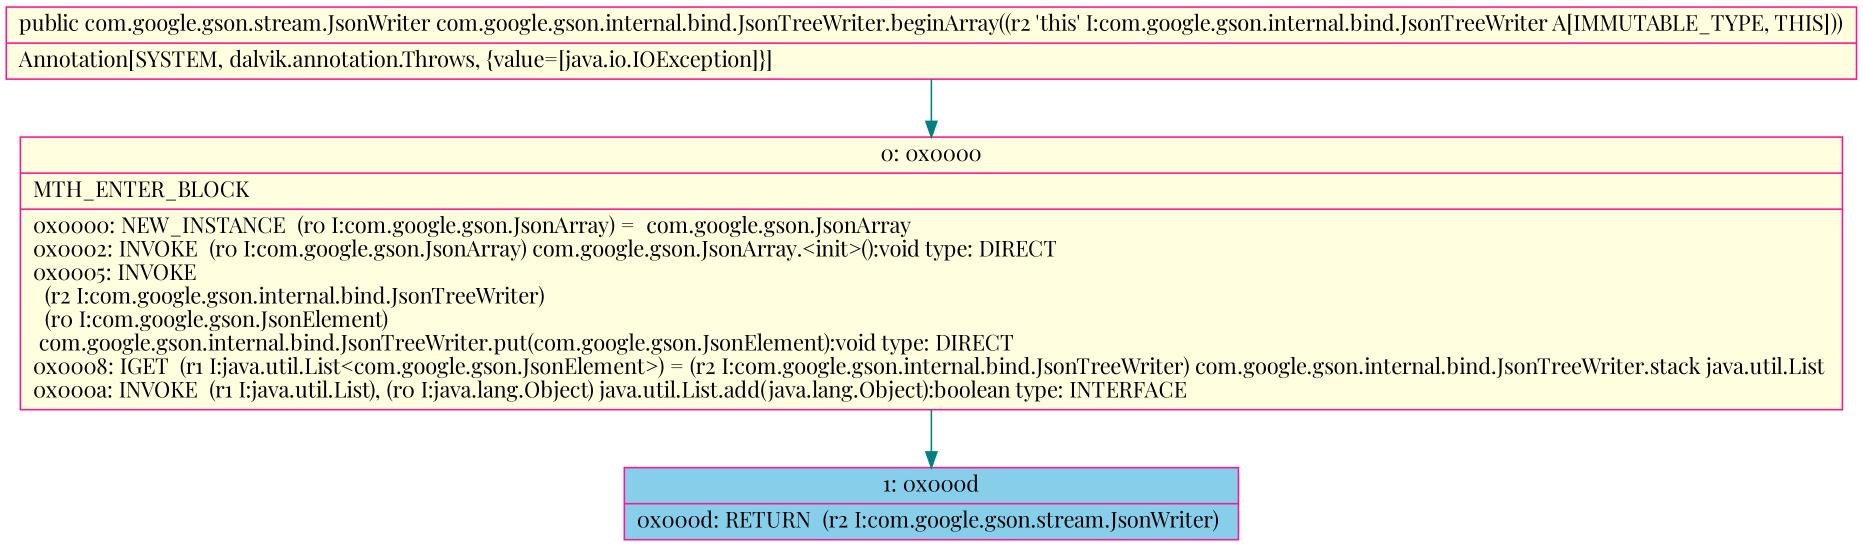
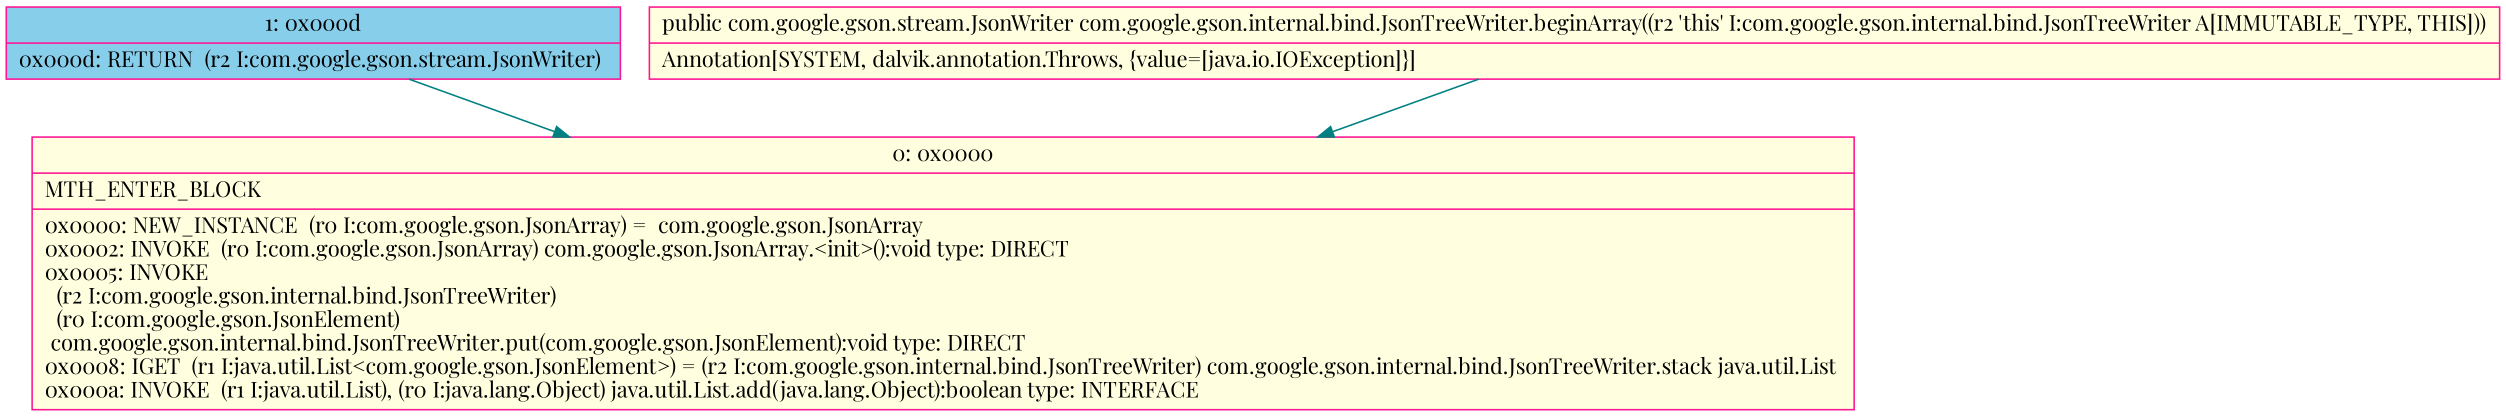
(931, 431) -> (482, 105)
